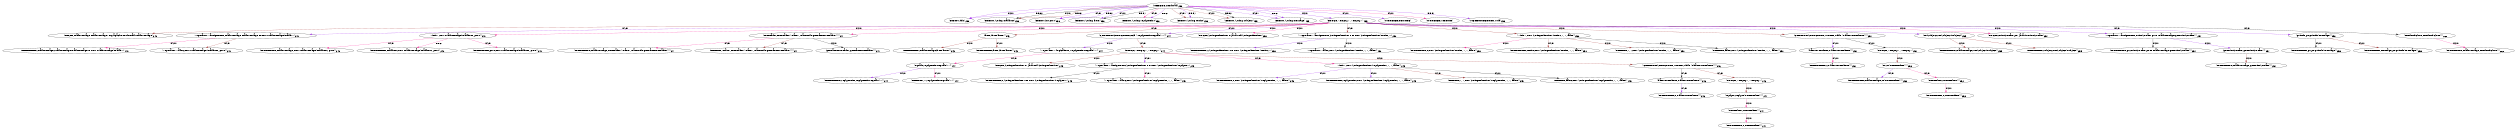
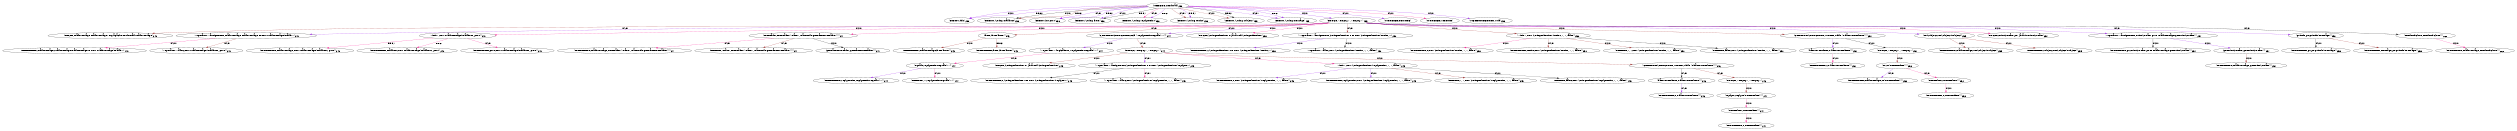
(1432, 13) -> (1432, 13)
(392, 43) -> (392, 43)
(1000, 43) -> (1000, 43)
